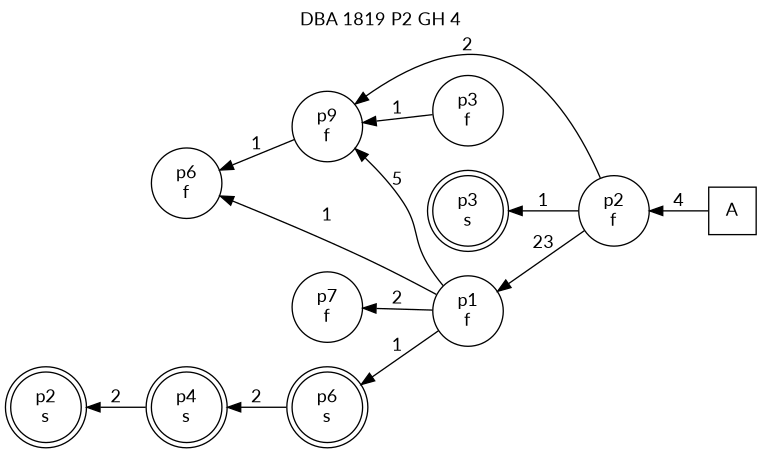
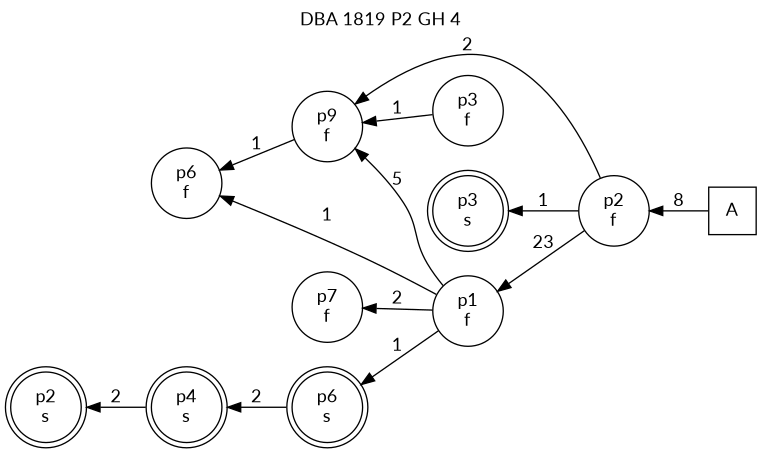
(679, 201) -> (679, 201)
